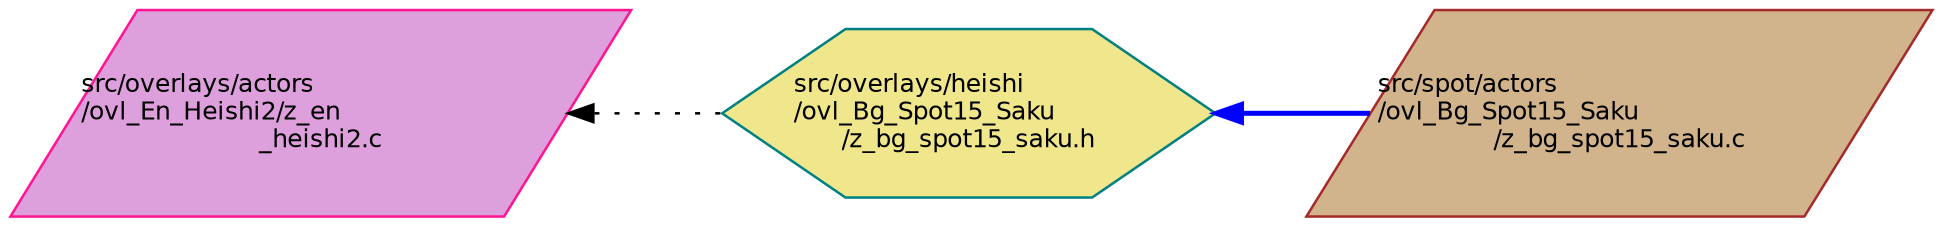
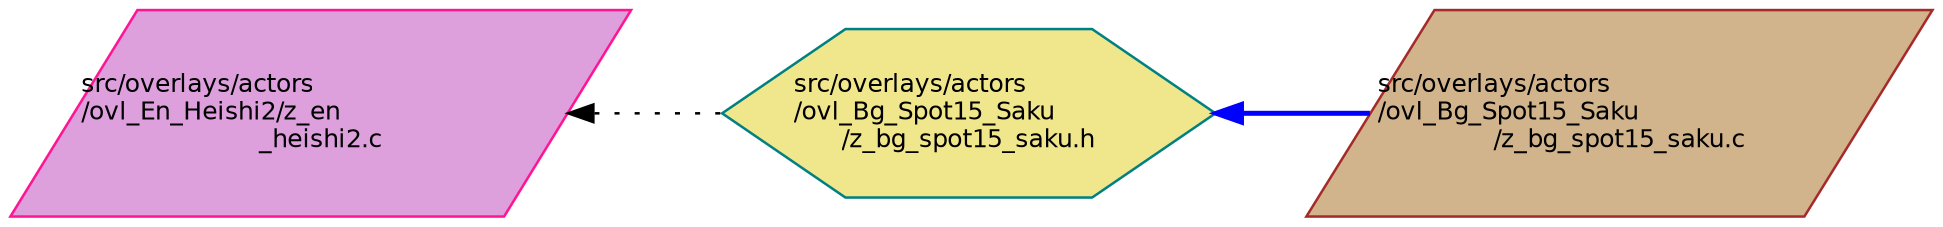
(969, 113) -> (969, 113)
(1619, 113) -> (1619, 113)
